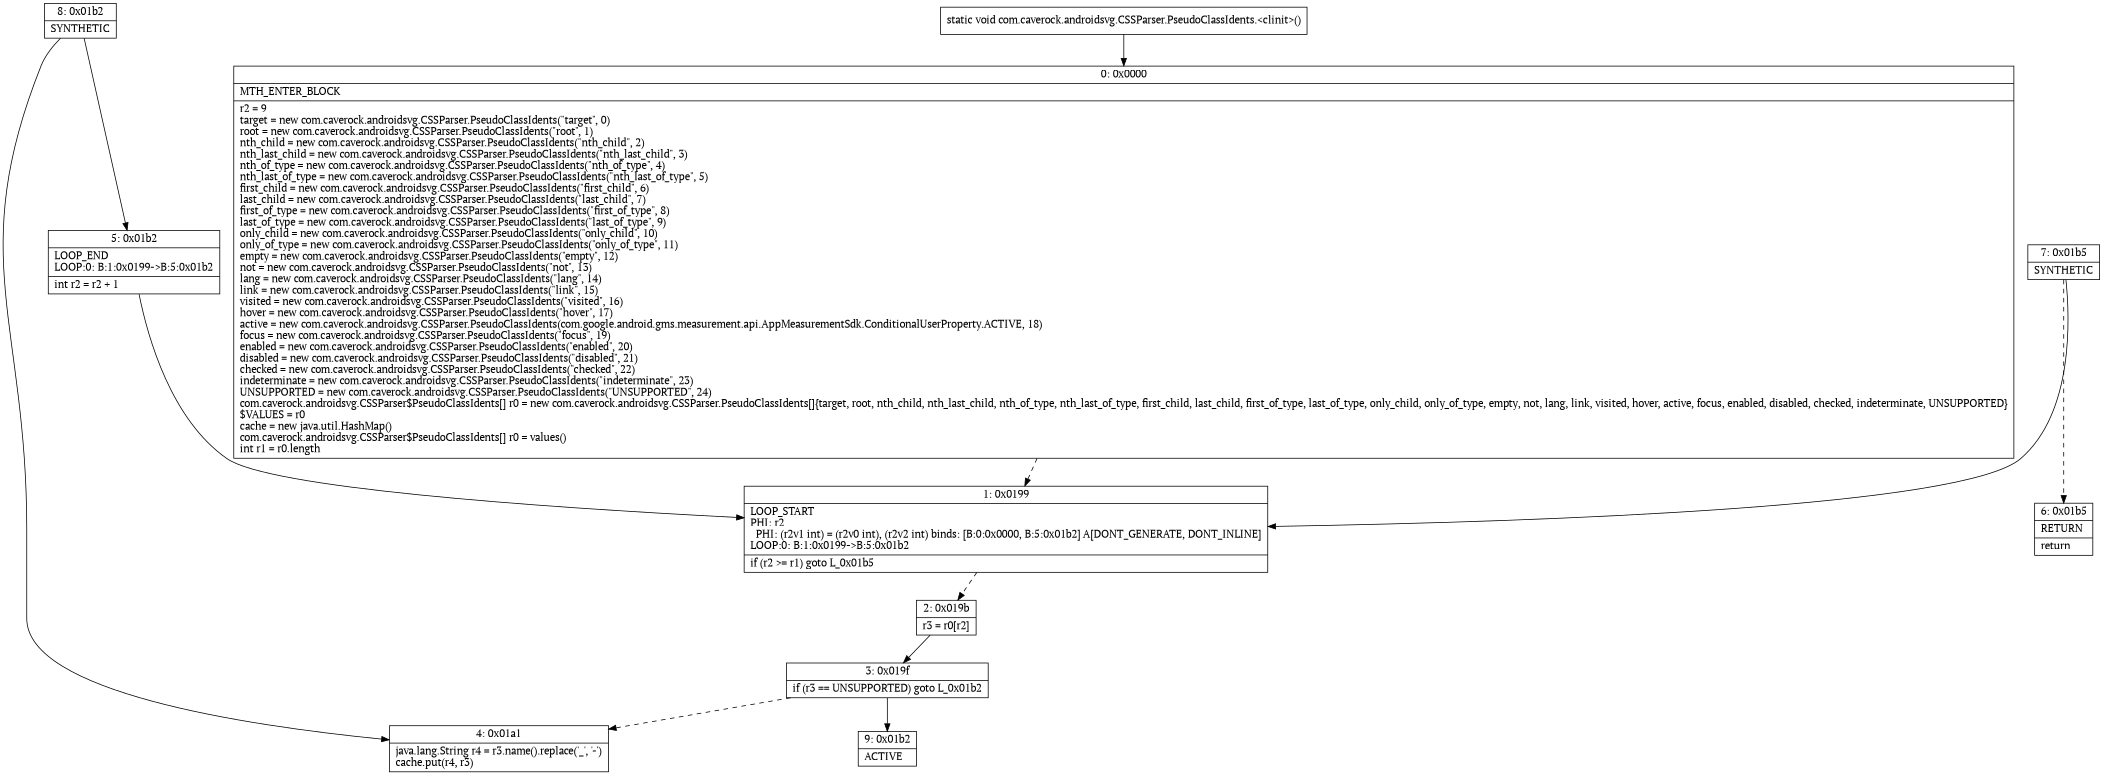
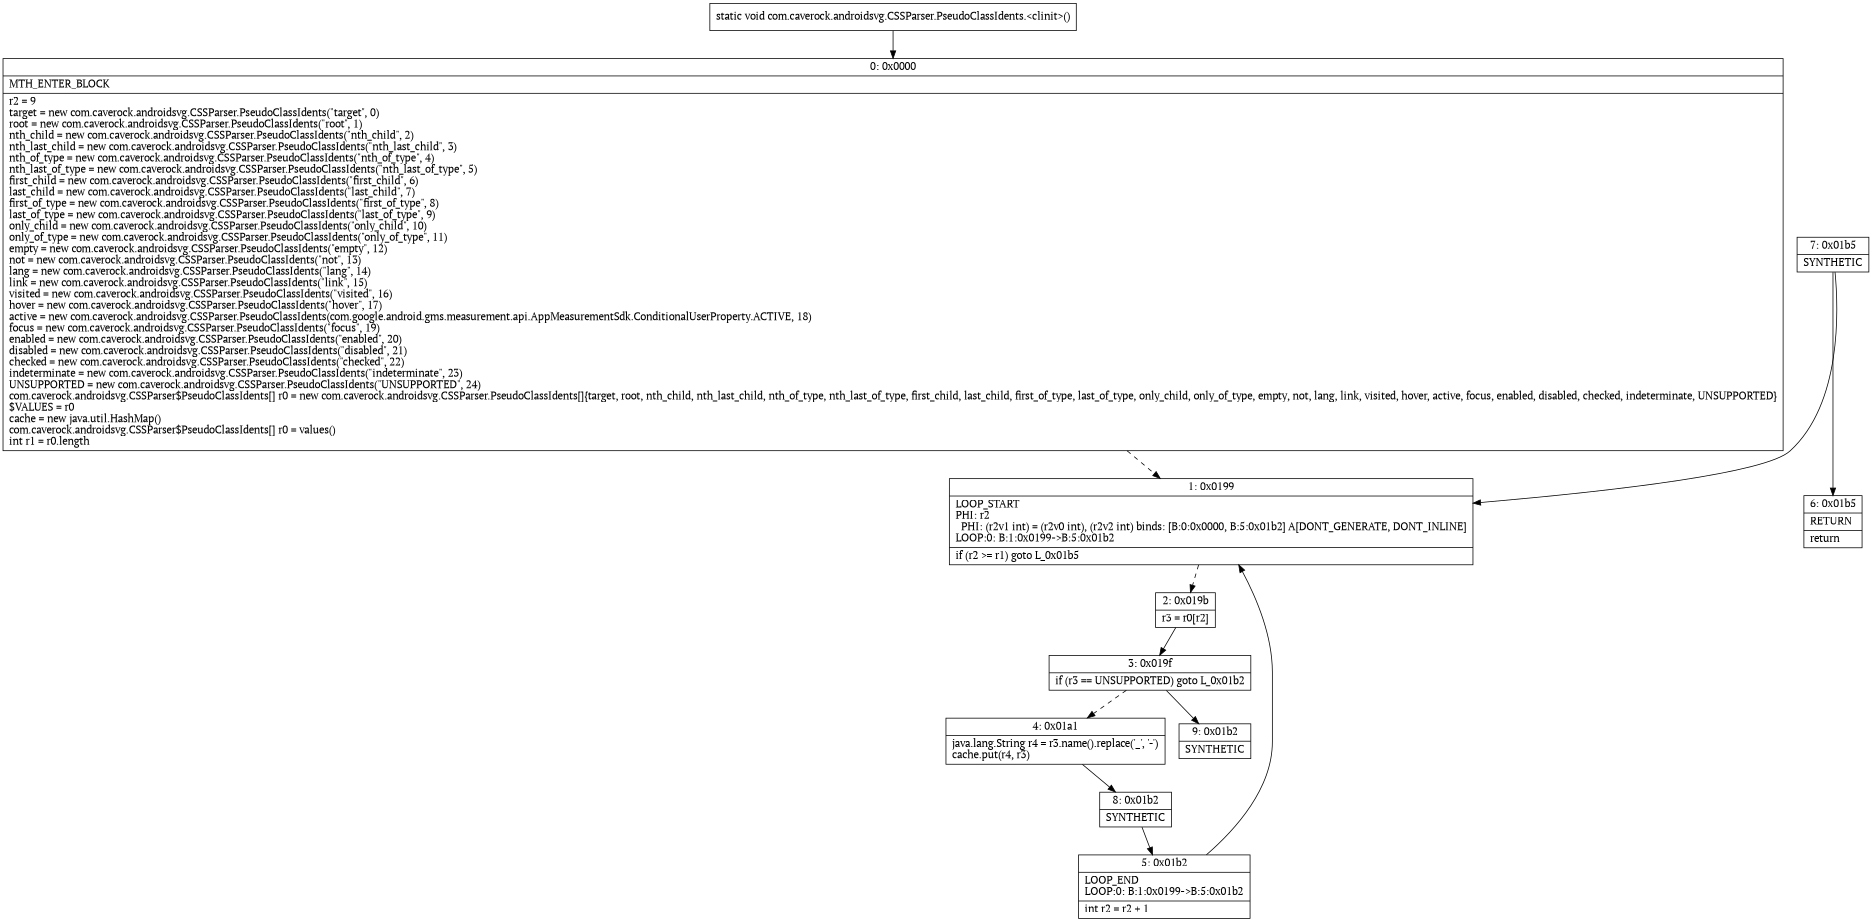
(2064, 398) -> (1833, 385)
(26, 517) -> (1096, 776)
(884, 757) -> (1215, 750)
